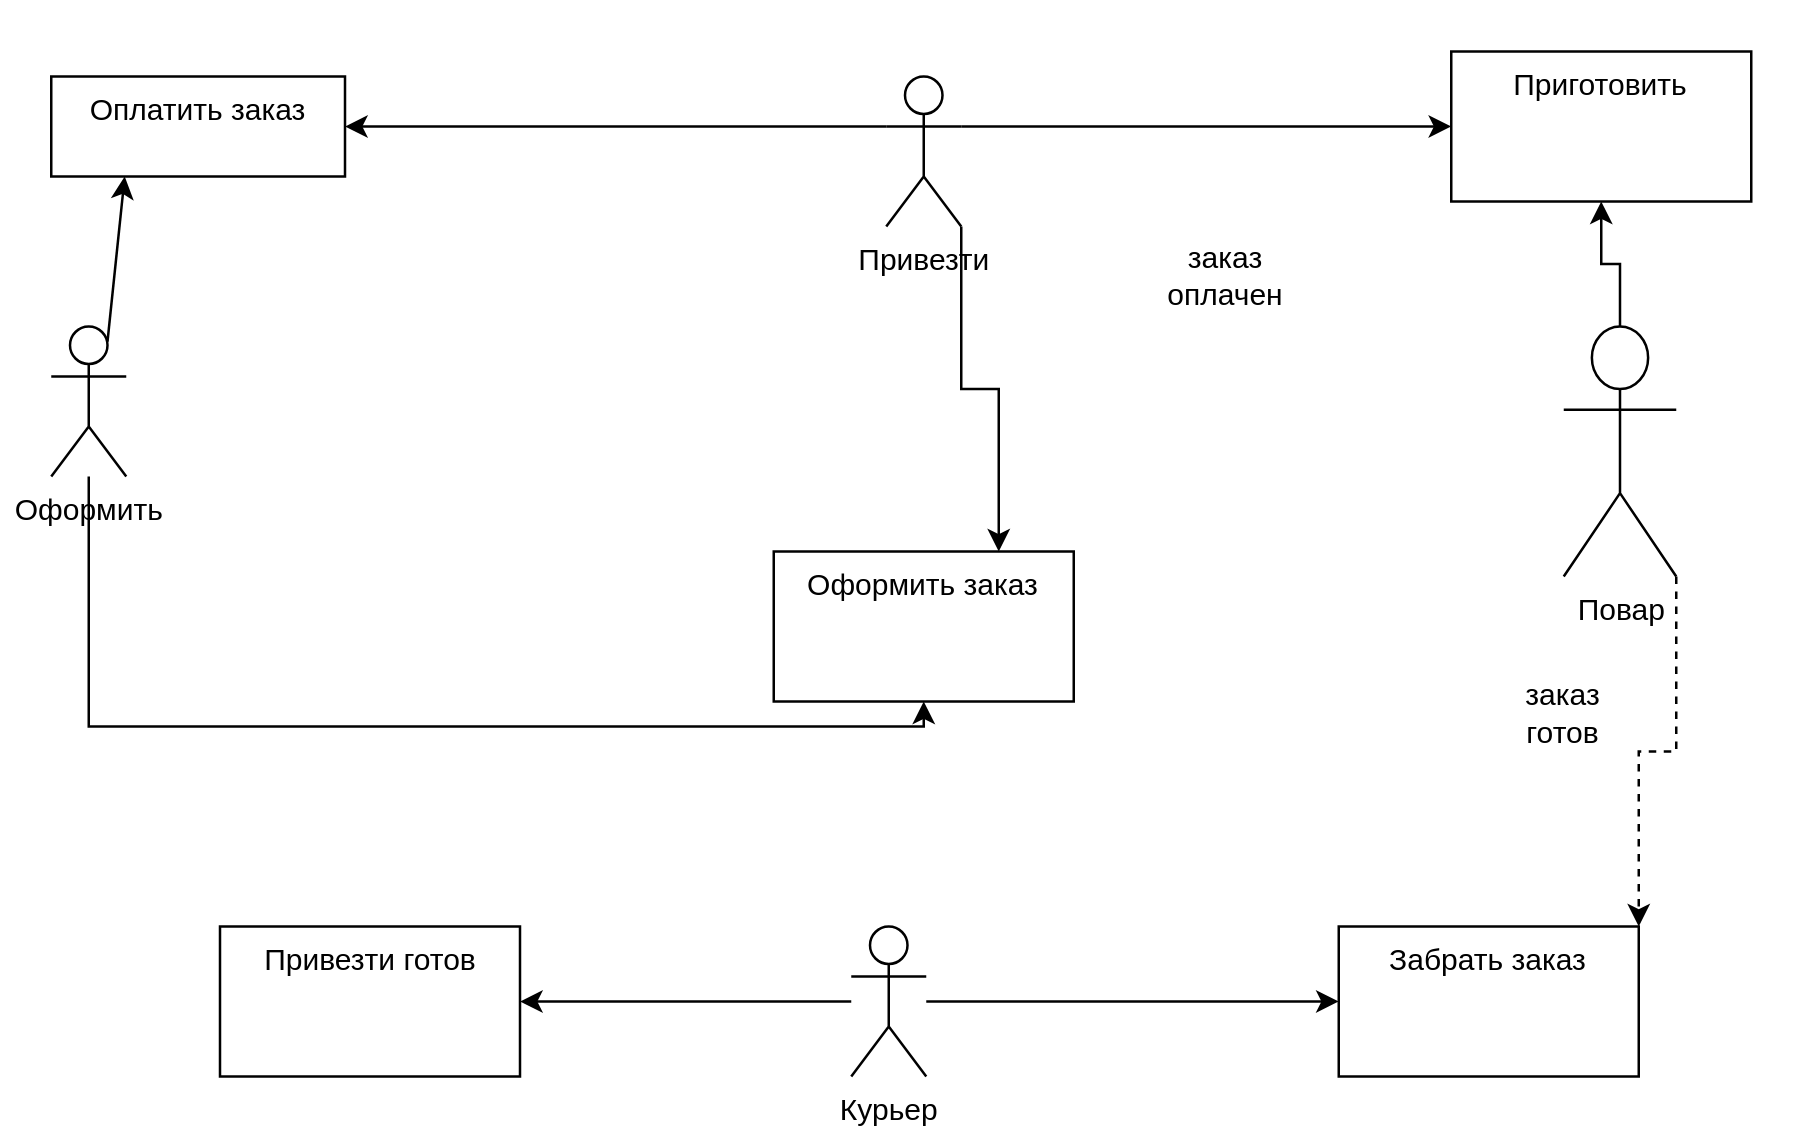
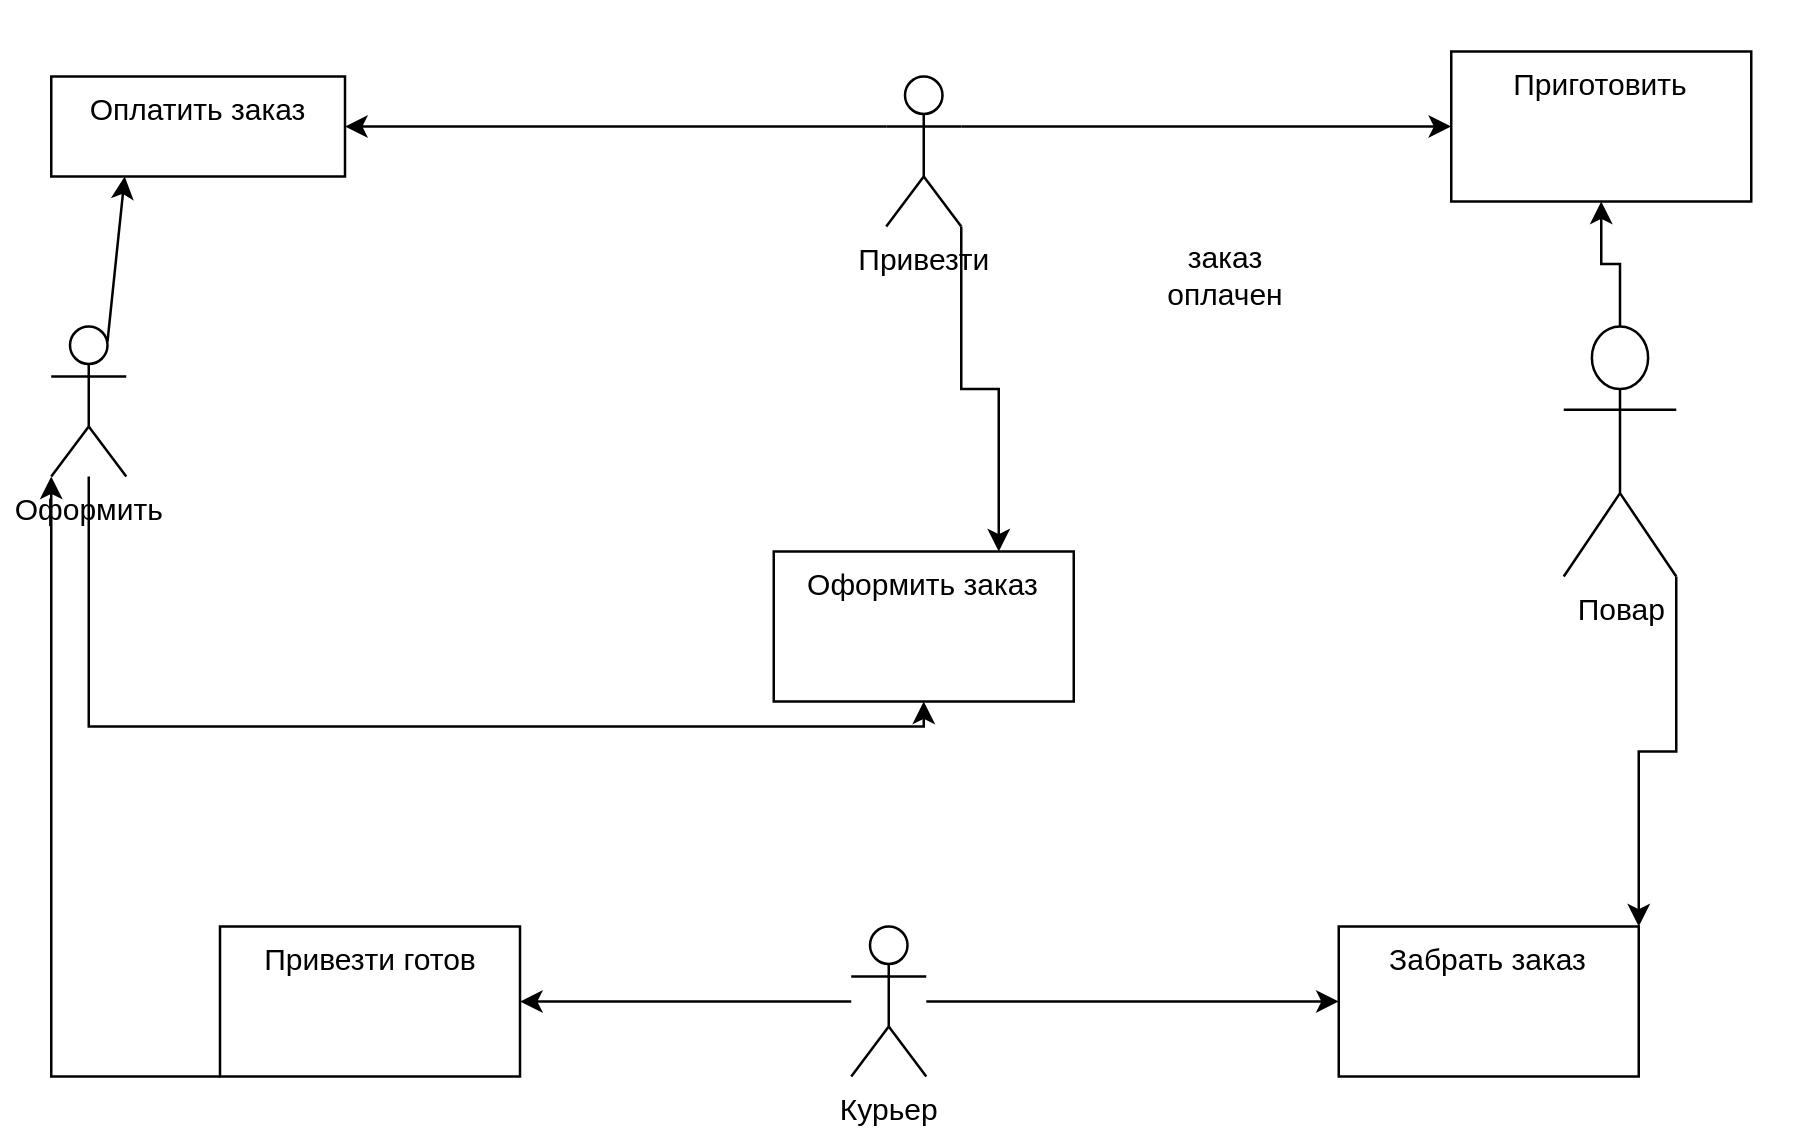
(1564, 714) -> none
(1663, 751) -> (1663, 751)
none -> (51, 868)
